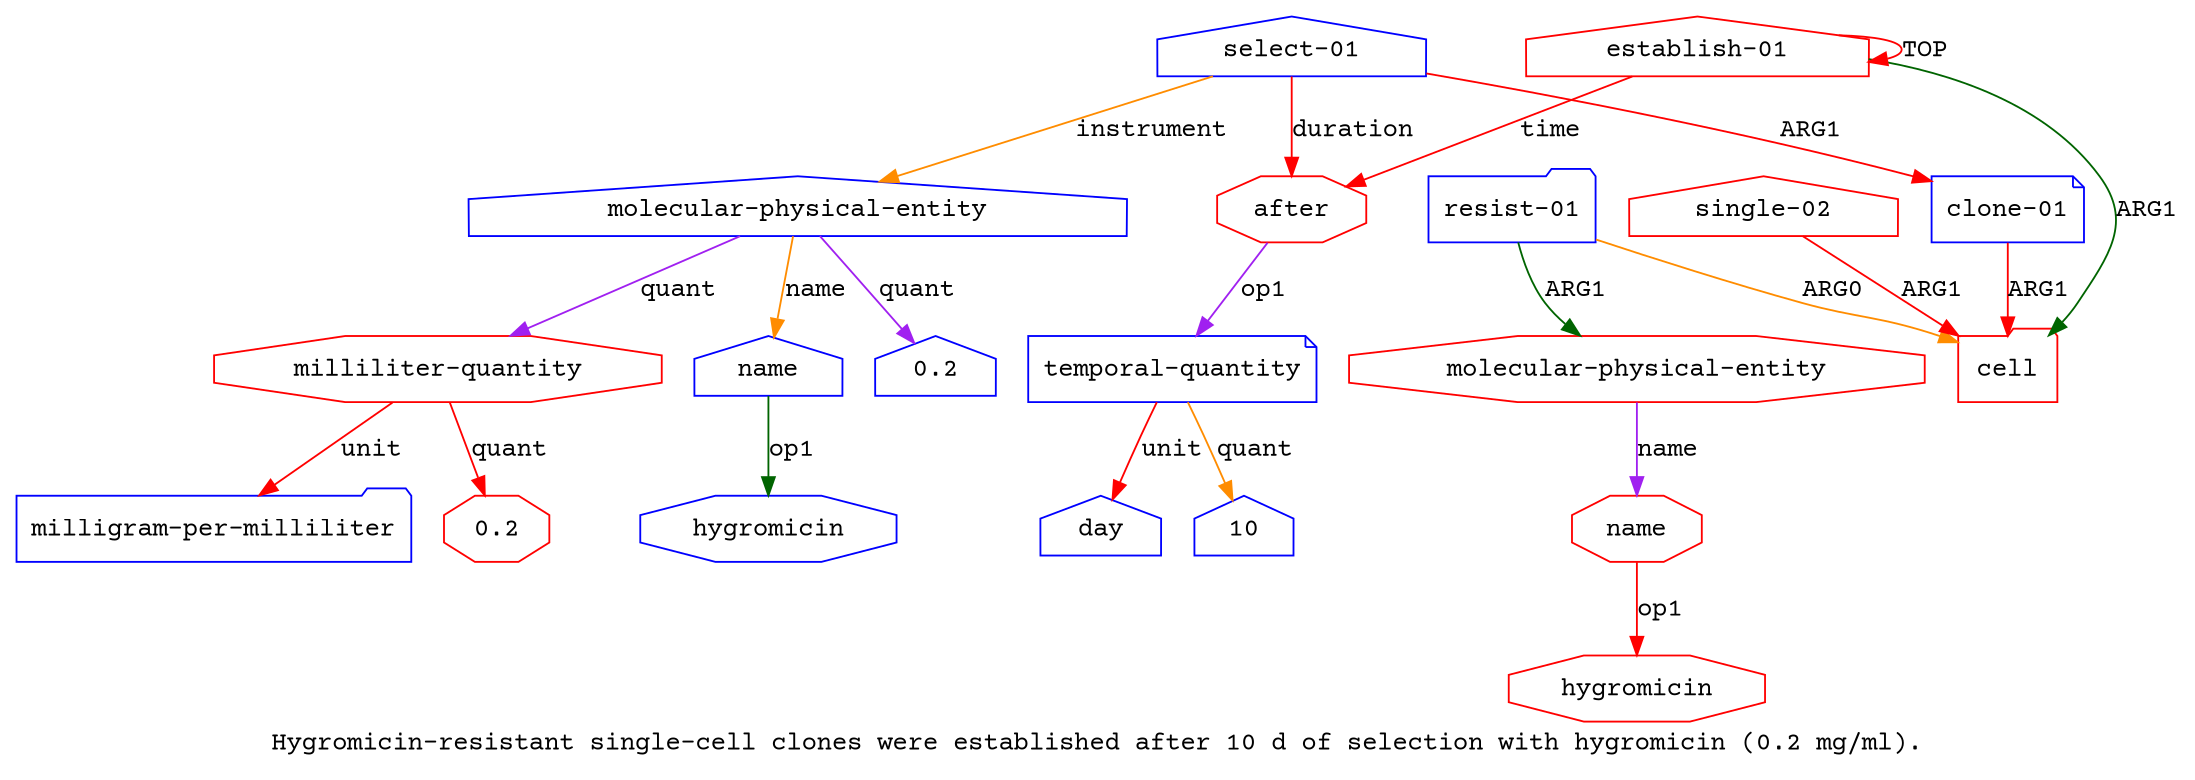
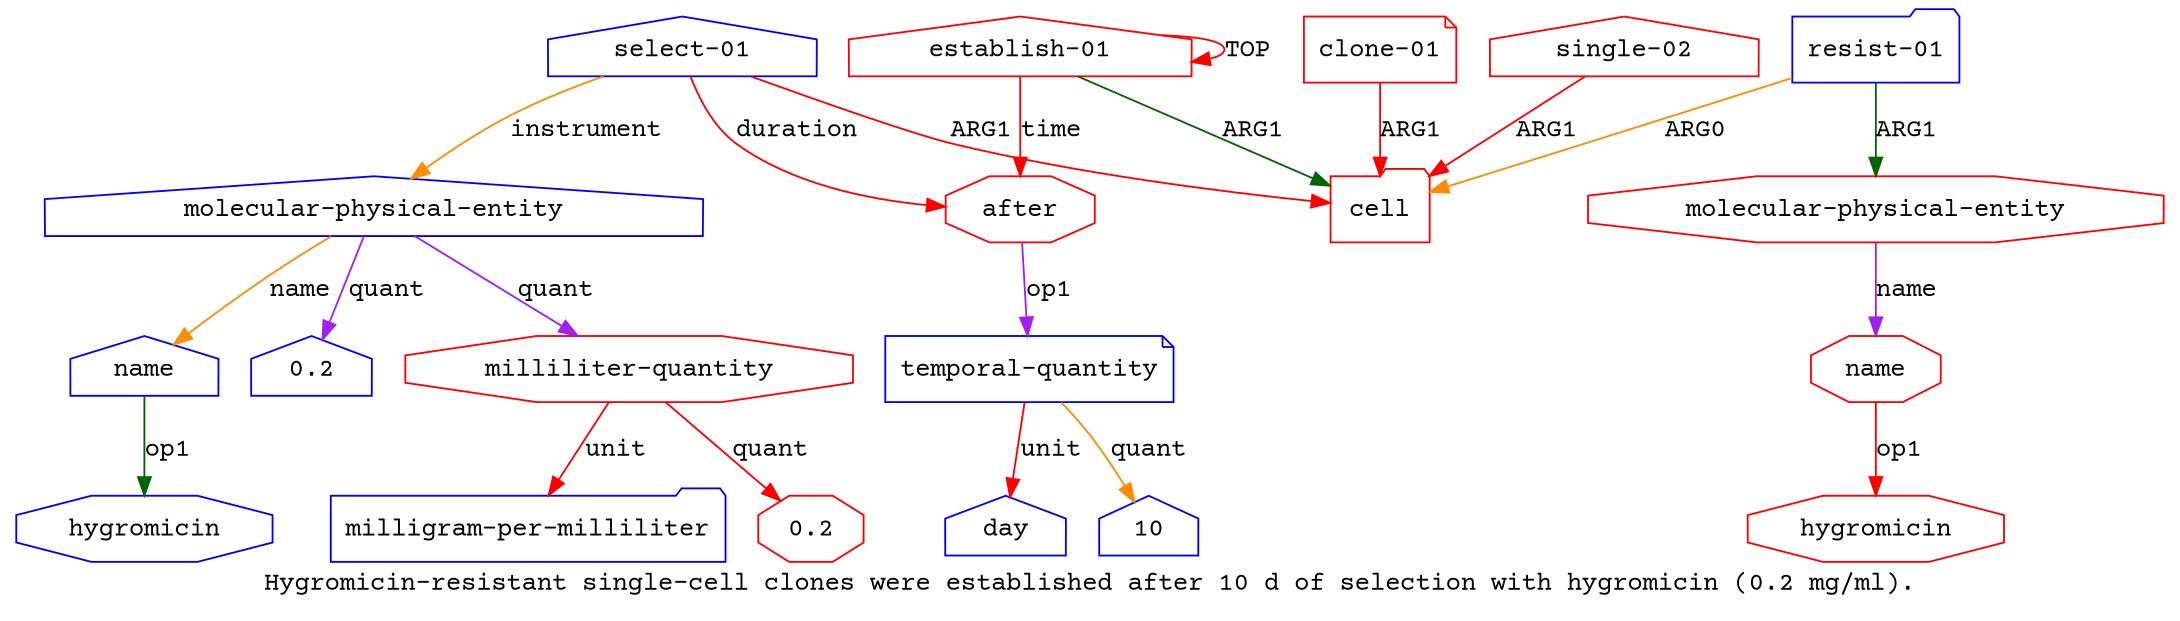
(1671, 120) -> (1040, 162)
(2008, 209) -> (1380, 50)
